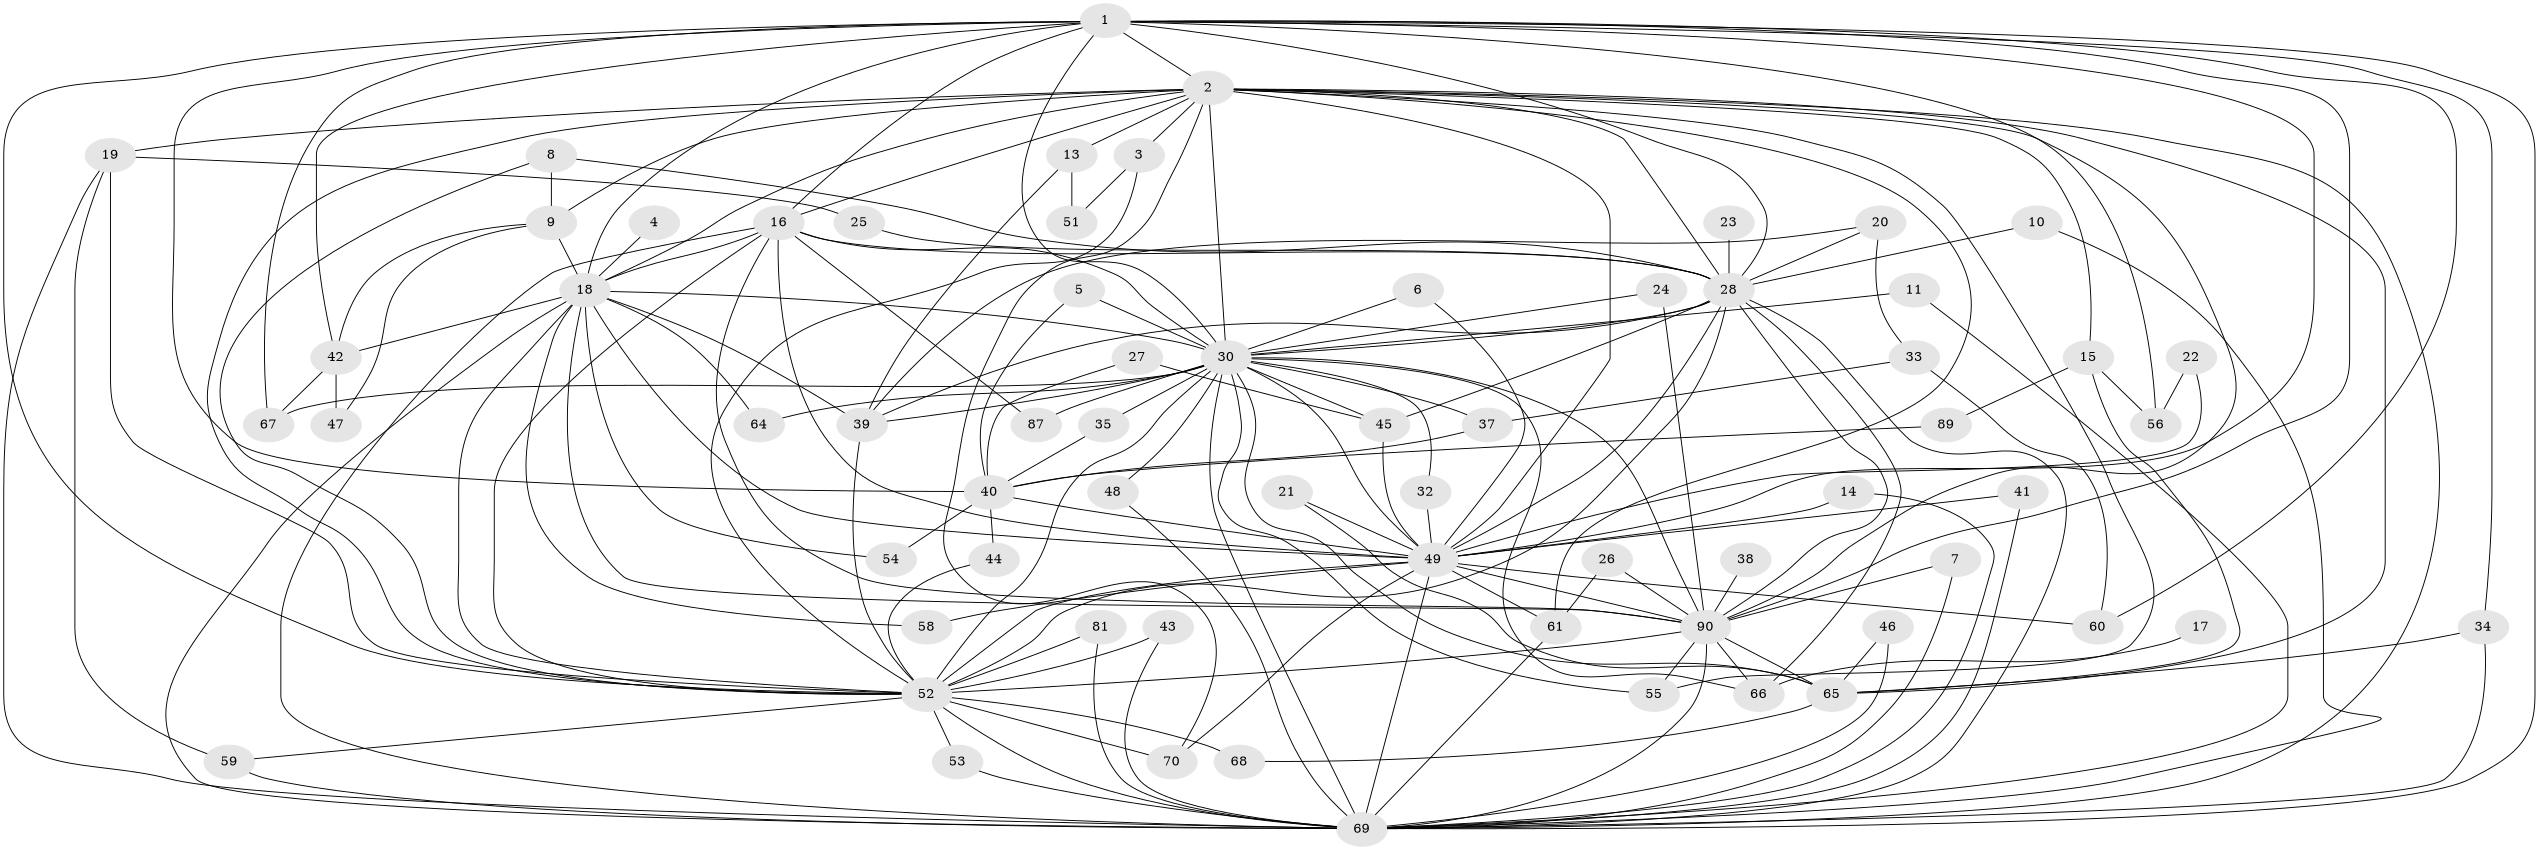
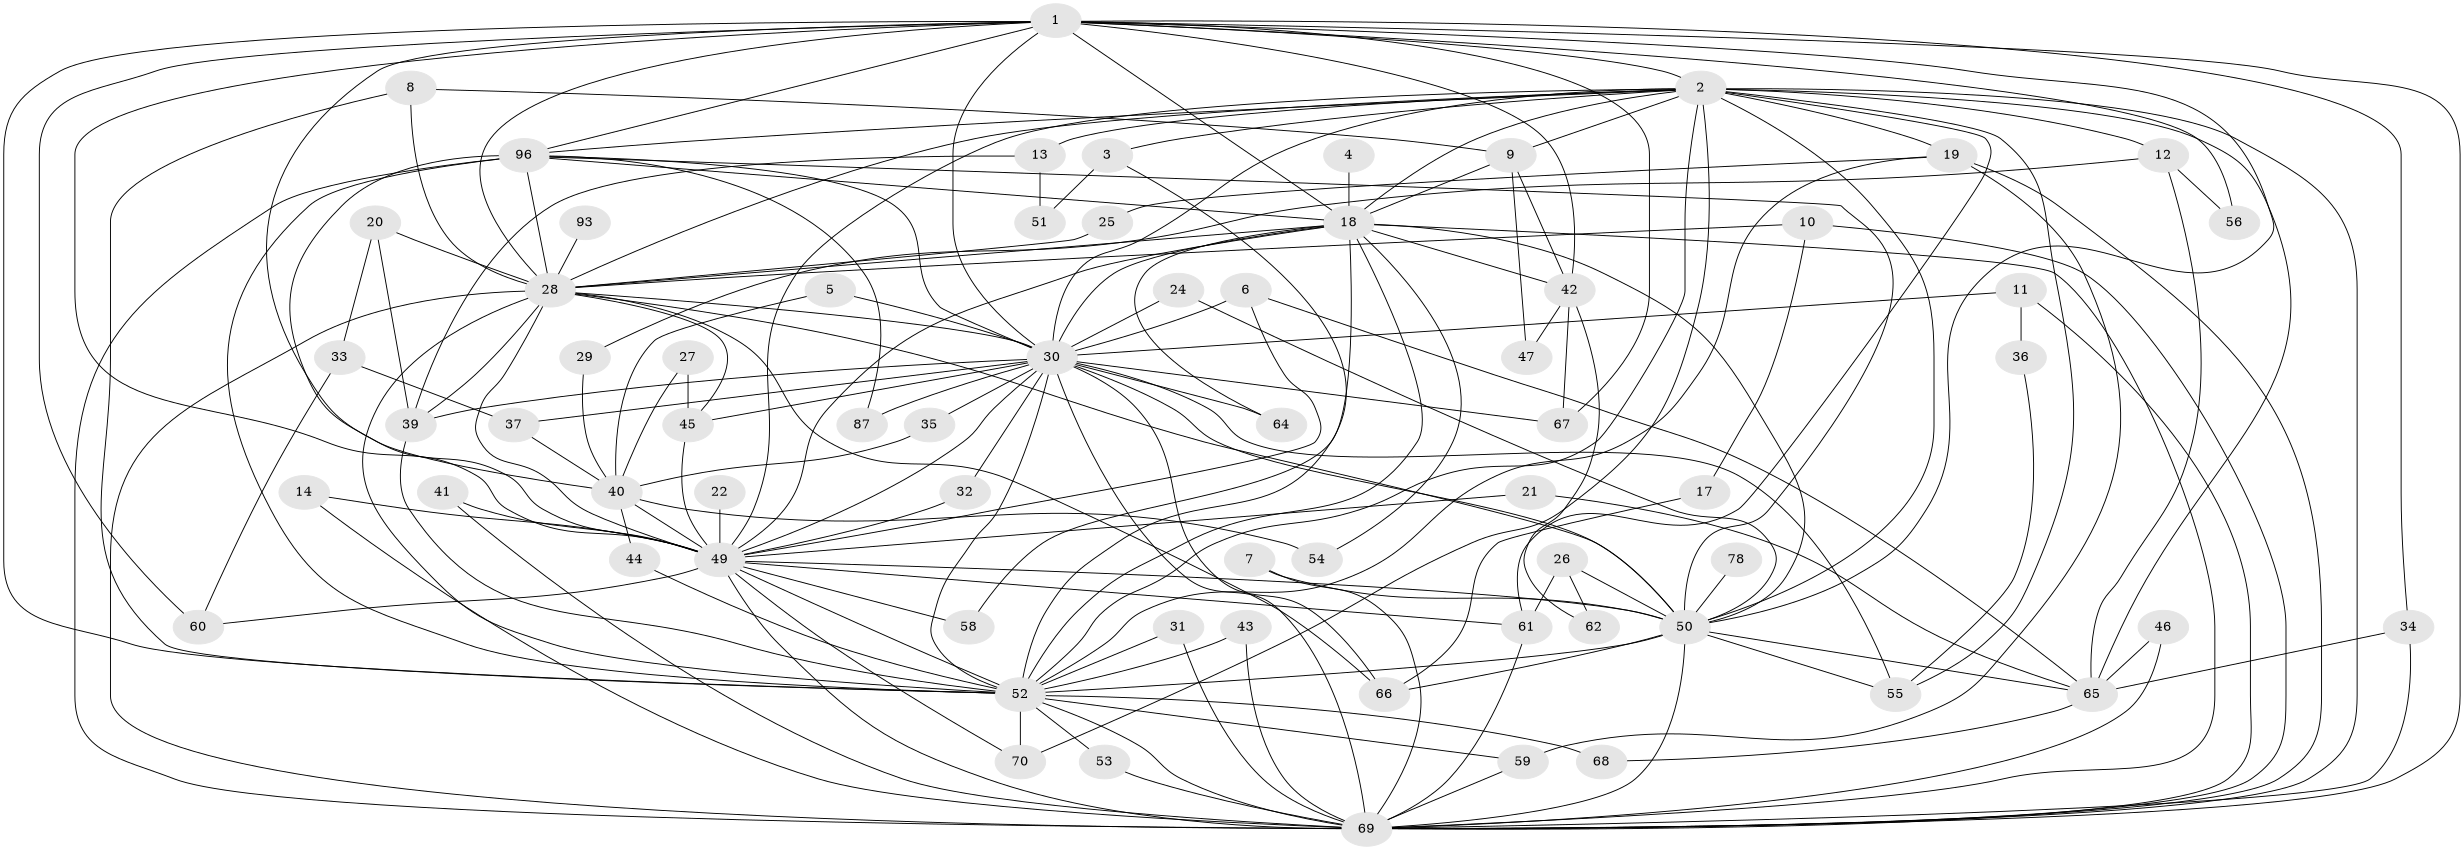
(779, 223) -> (524, 155)
(1729, 223) -> (585, 223)
(730, 348) -> (950, 256)
none -> (2021, 358)
(2088, 358) -> (2163, 155)
none -> (1773, 364)
(2174, 391) -> none
(1946, 425) -> (585, 358)
(1113, 492) -> none
(1746, 560) -> (1736, 560)
(1101, 627) -> (1179, 627)
none -> (1594, 627)
(1706, 627) -> (1685, 627)
(1445, 631) -> (1696, 441)
